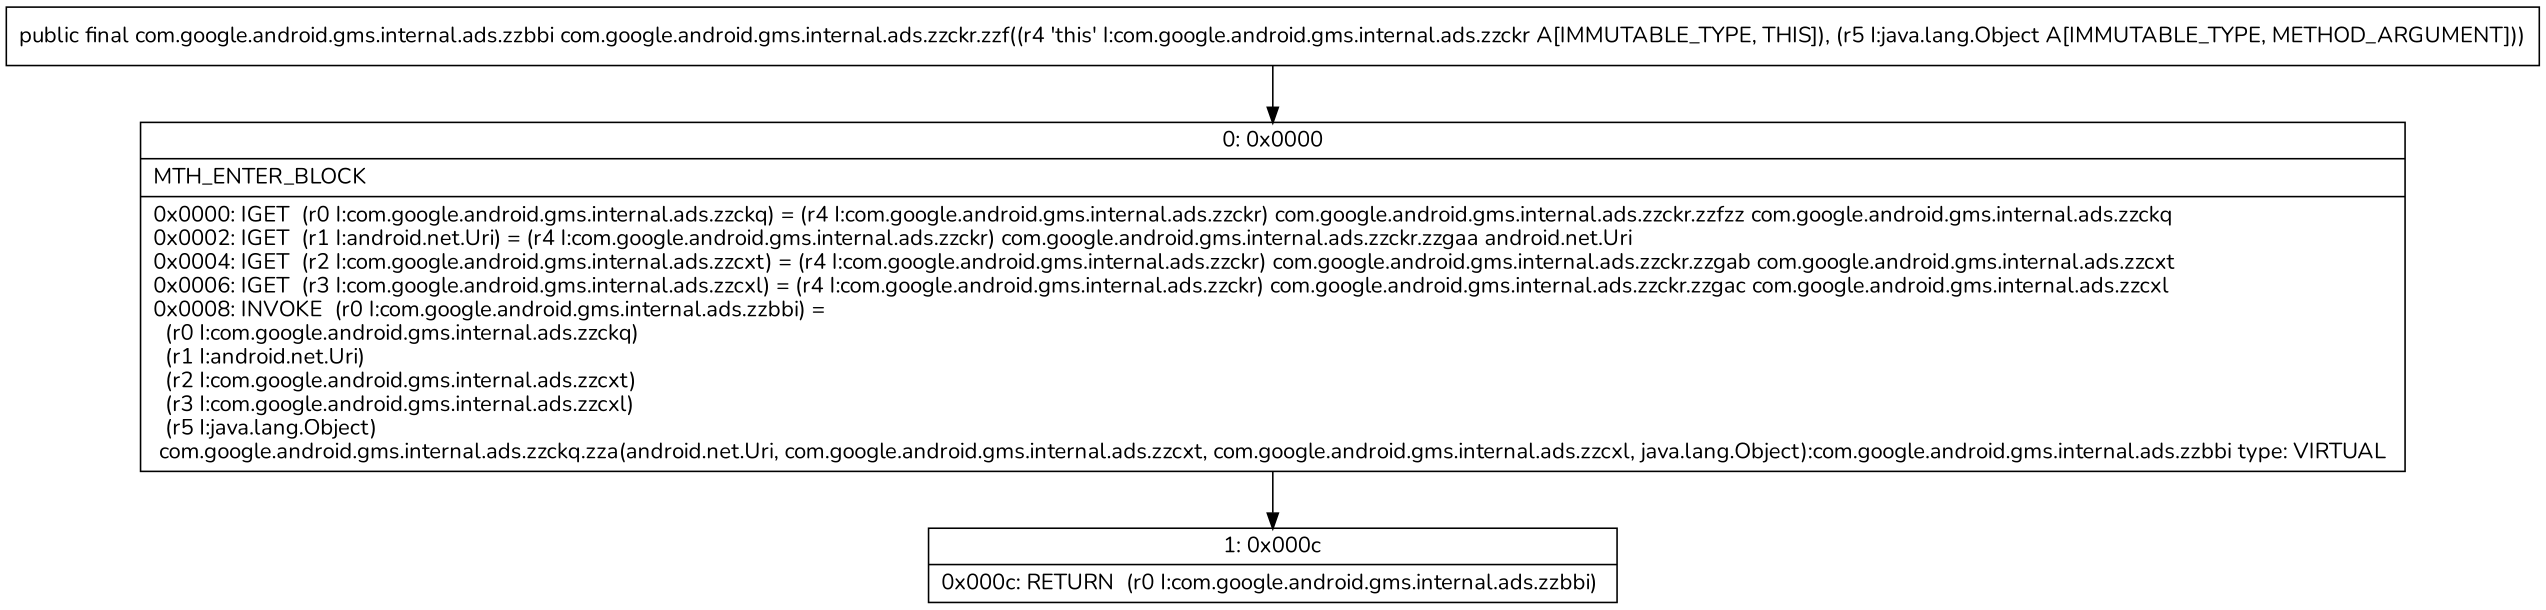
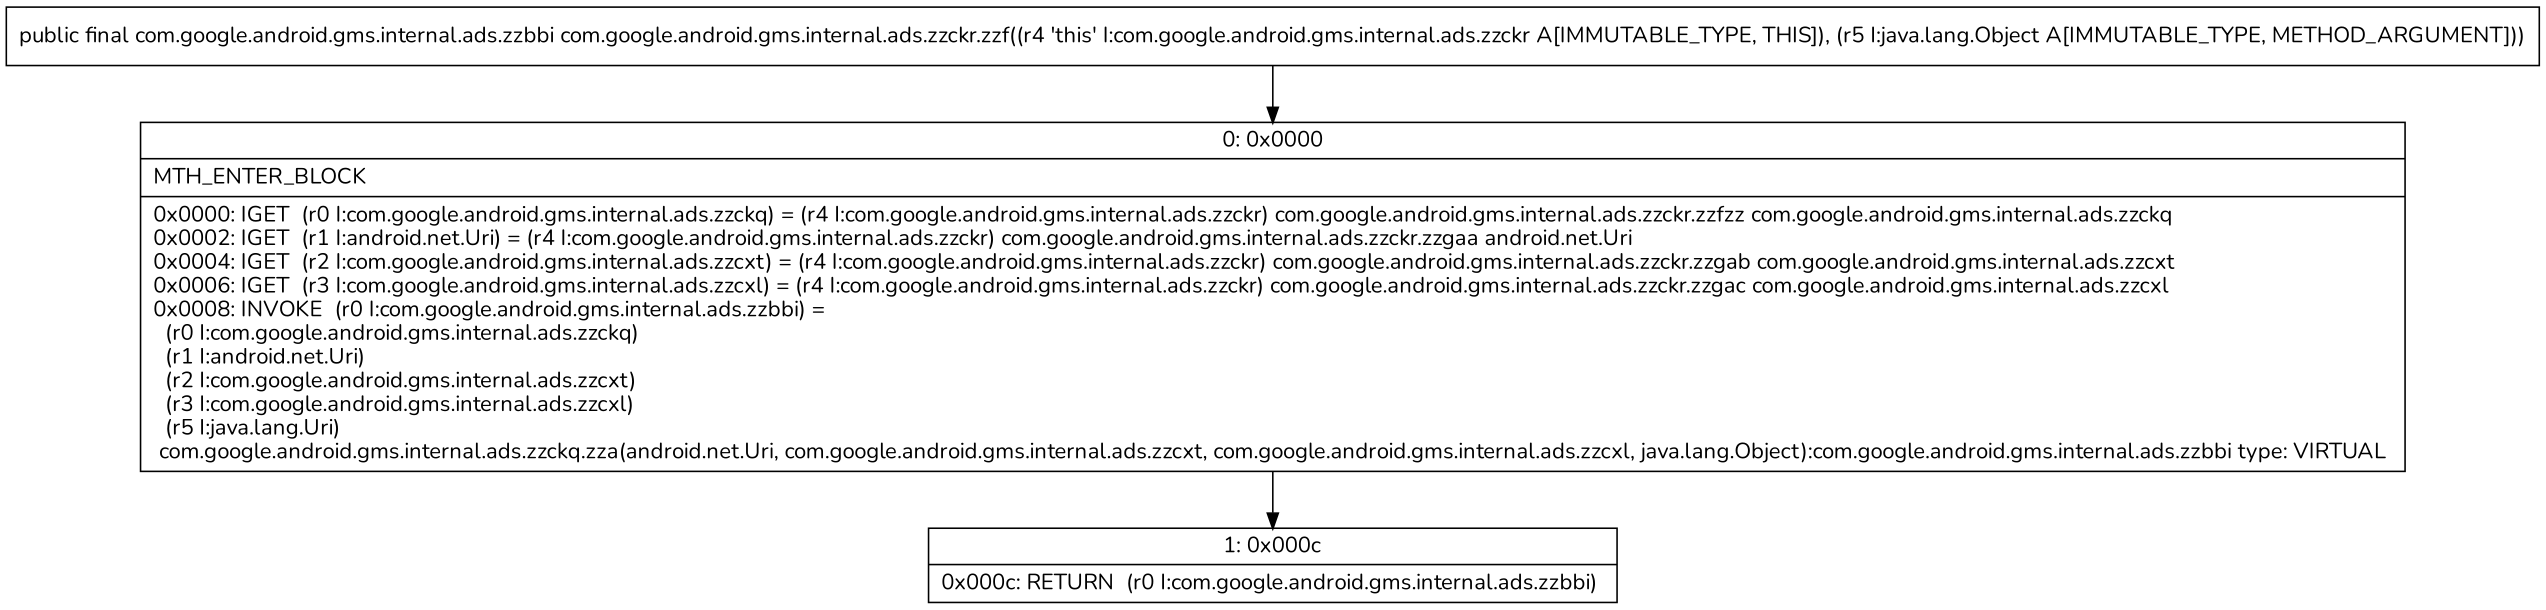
(265, 428) -> (247, 428)
